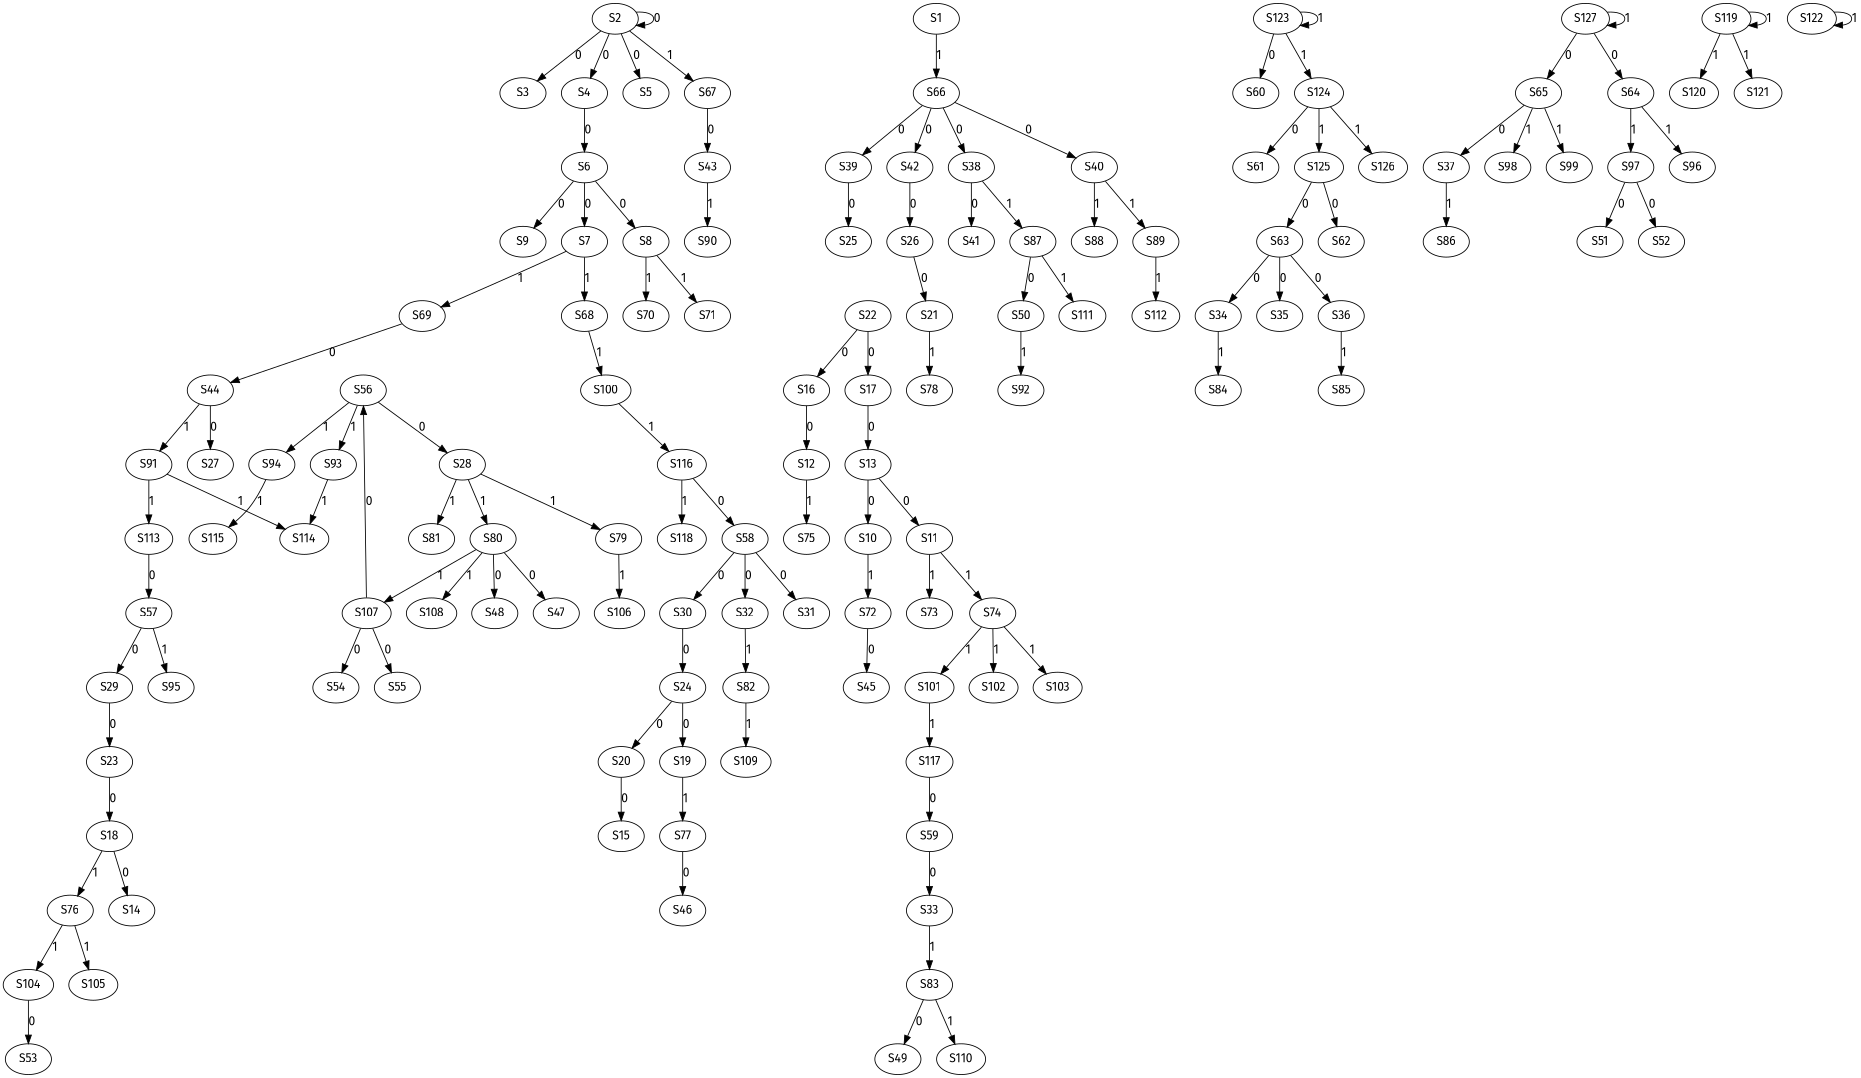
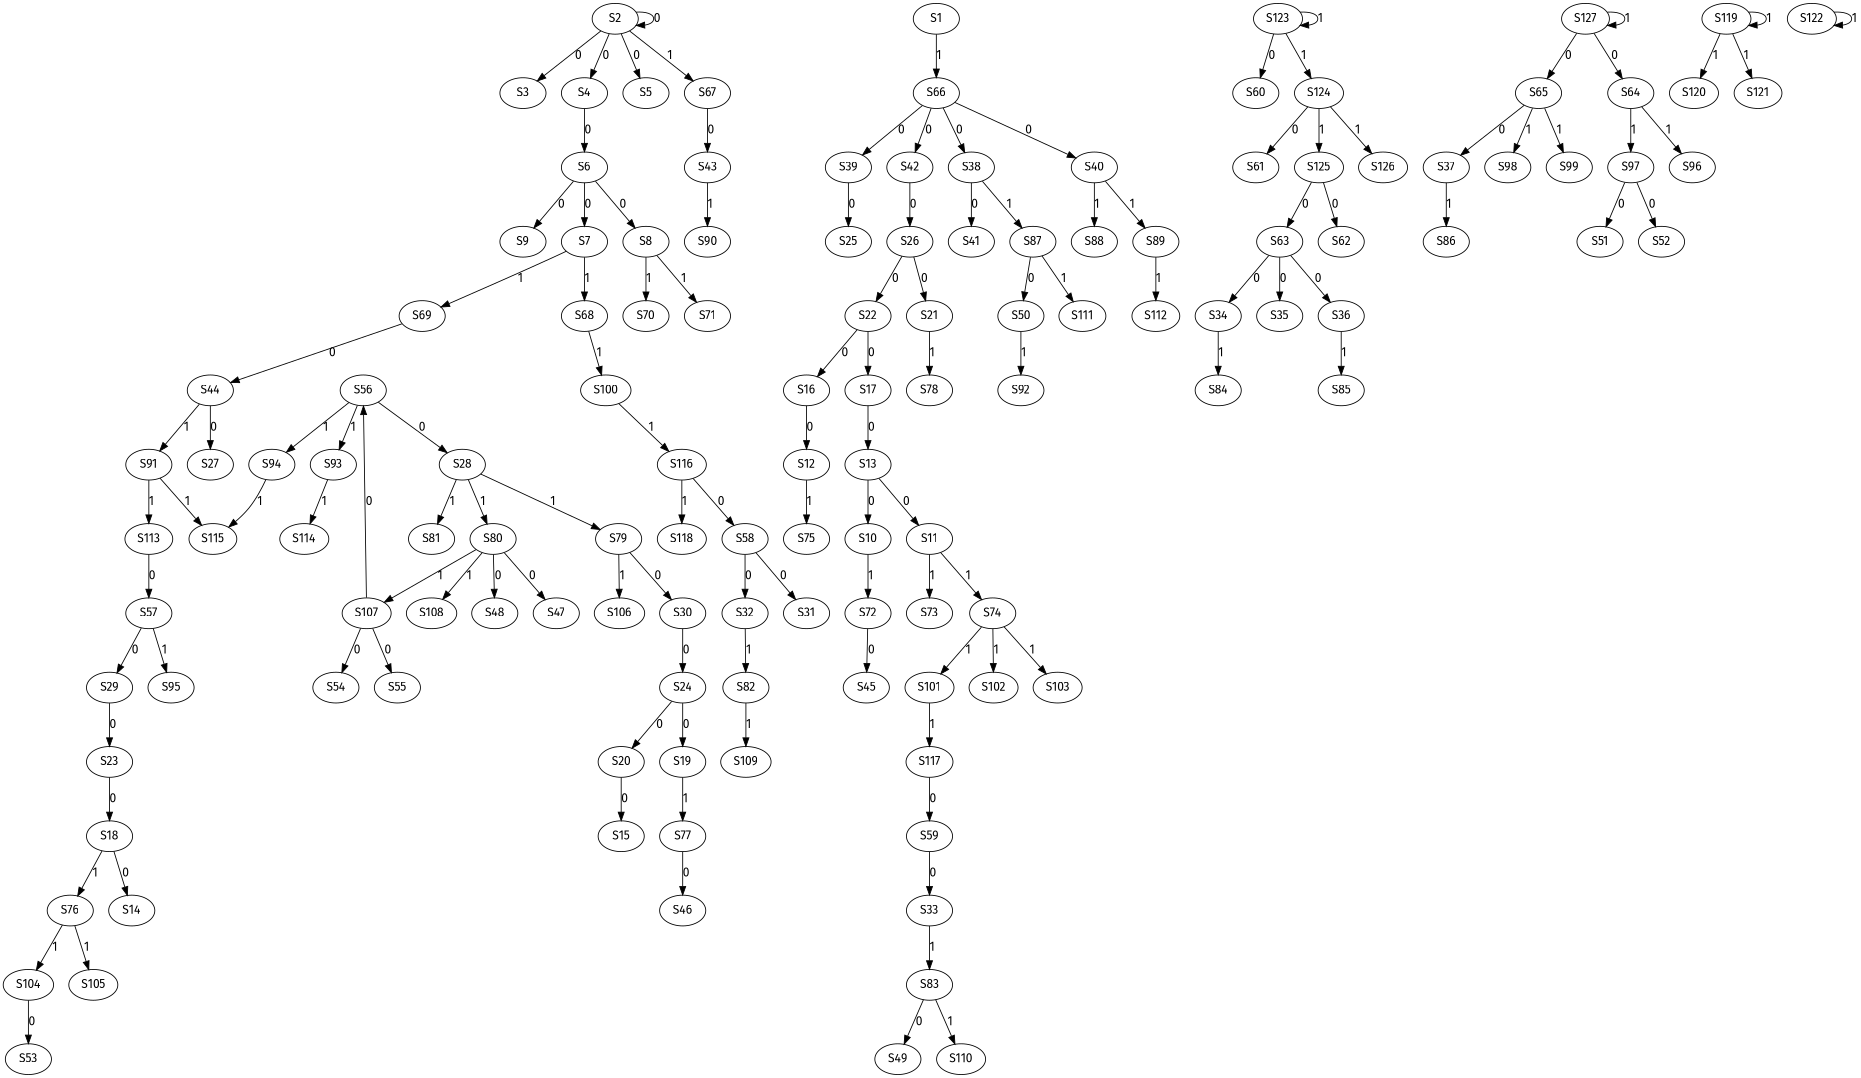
none -> (891, 275)
(222, 500) -> (178, 498)
(717, 573) -> (648, 573)
